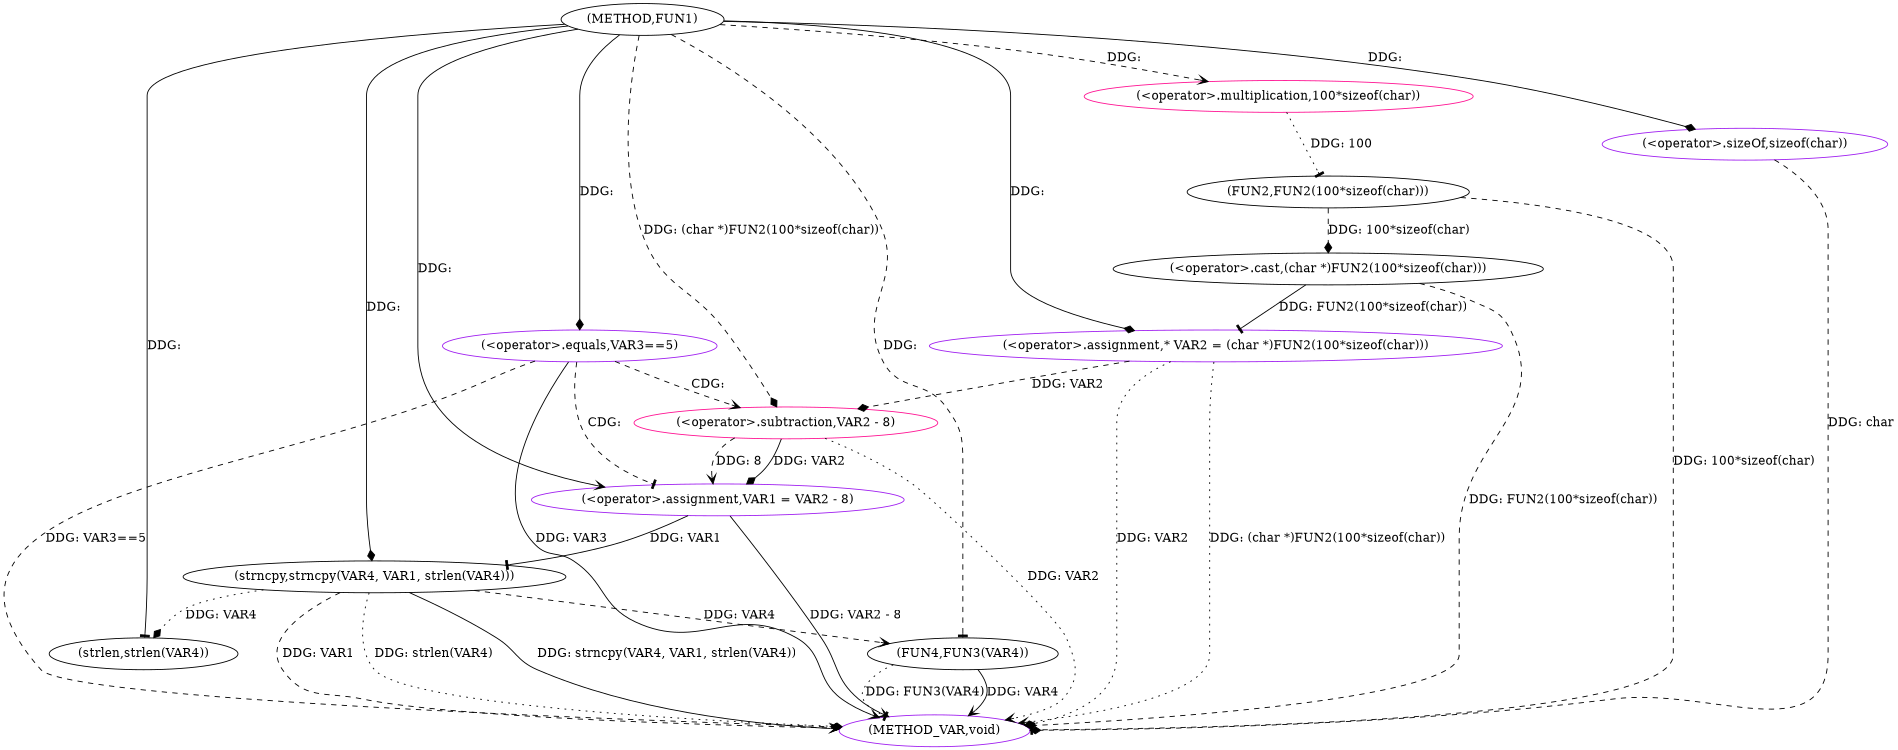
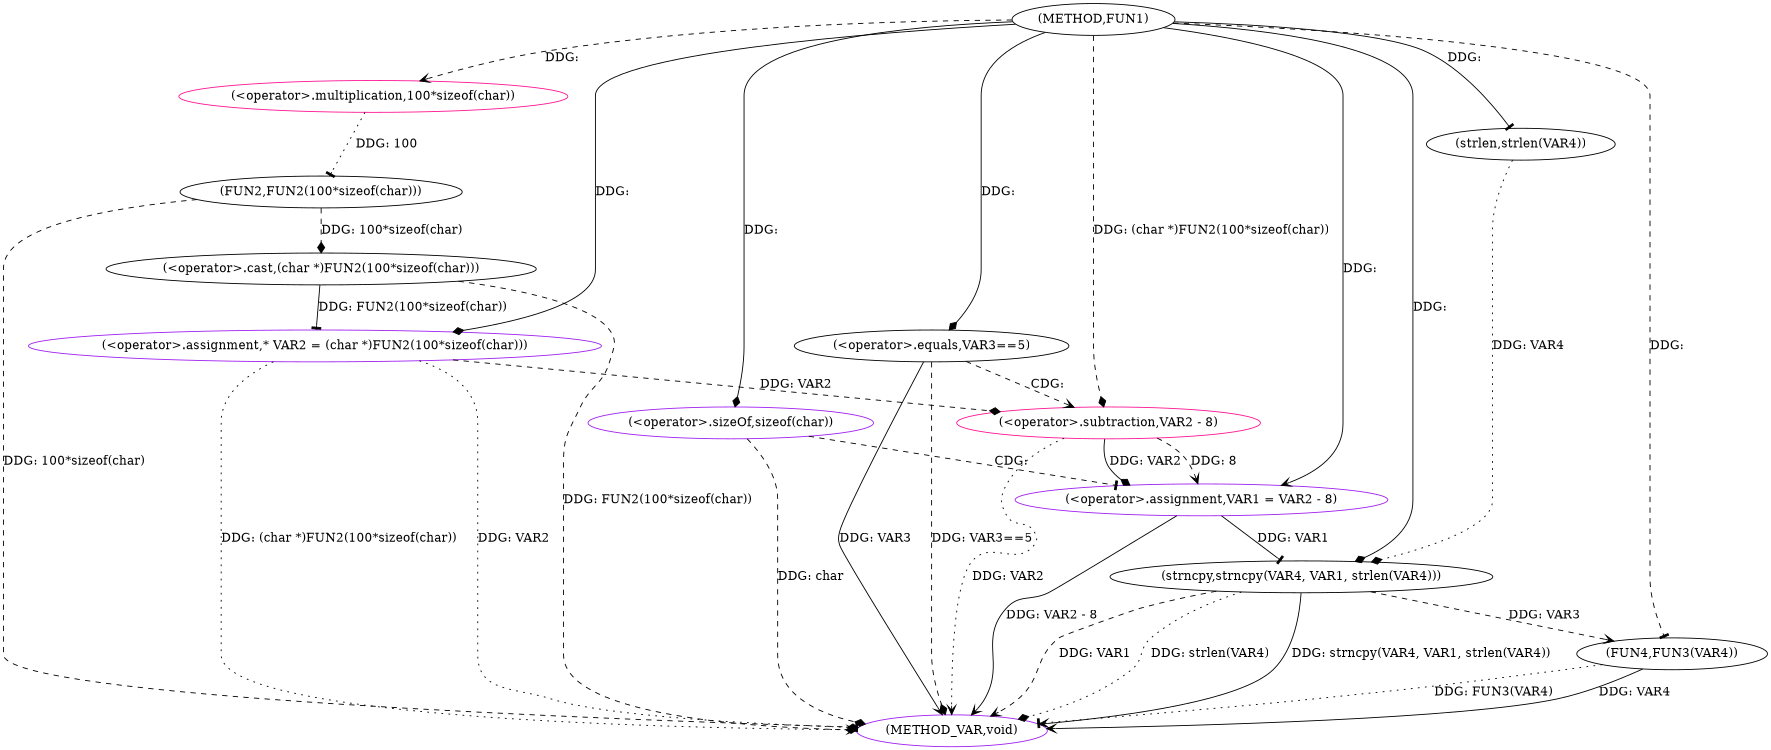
(580, 346) -> (932, 346)
(588, 438) -> (961, 461)
(208, 601) -> (1493, 394)
(740, 615) -> (1545, 615)
